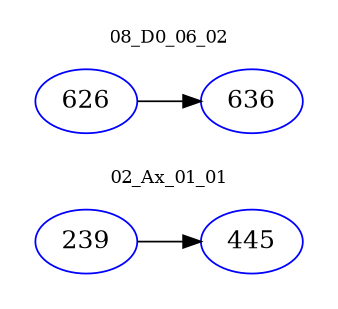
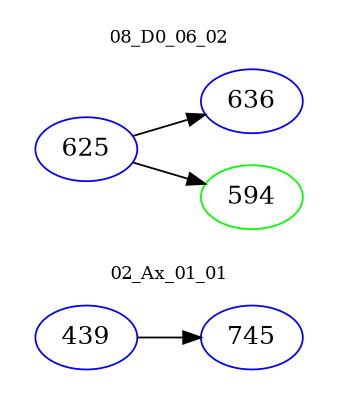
(86, 101) -> (86, 149)
none -> (252, 197)
(86, 242) -> (86, 338)
(252, 242) -> (252, 338)
